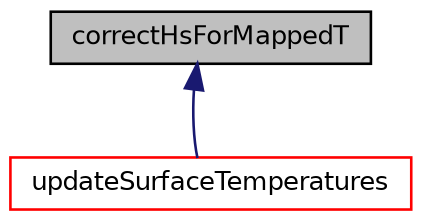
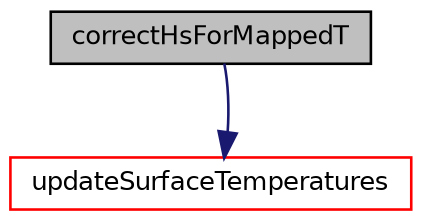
(194, 124) -> (228, 98)
